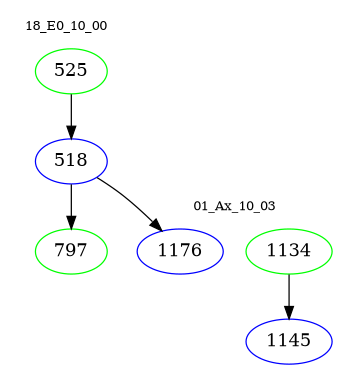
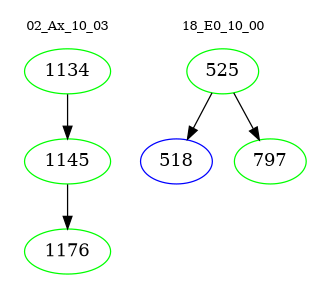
(71, 200) -> (243, 111)
(136, 206) -> (68, 200)
(235, 207) -> (68, 27)
(180, 252) -> (68, 252)
(289, 342) -> (68, 161)
